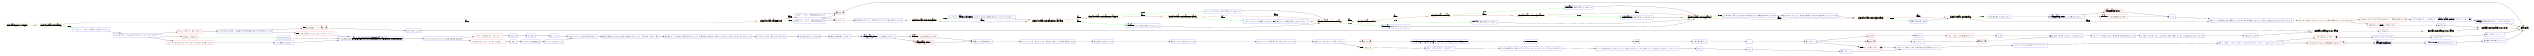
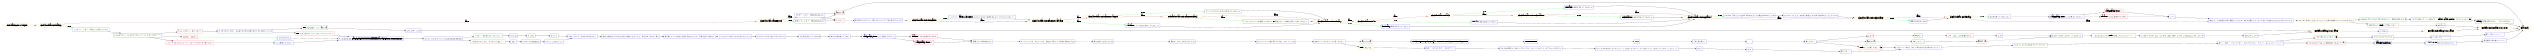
(1182, 17) -> (1182, 17)
(2114, 36) -> (2114, 36)
